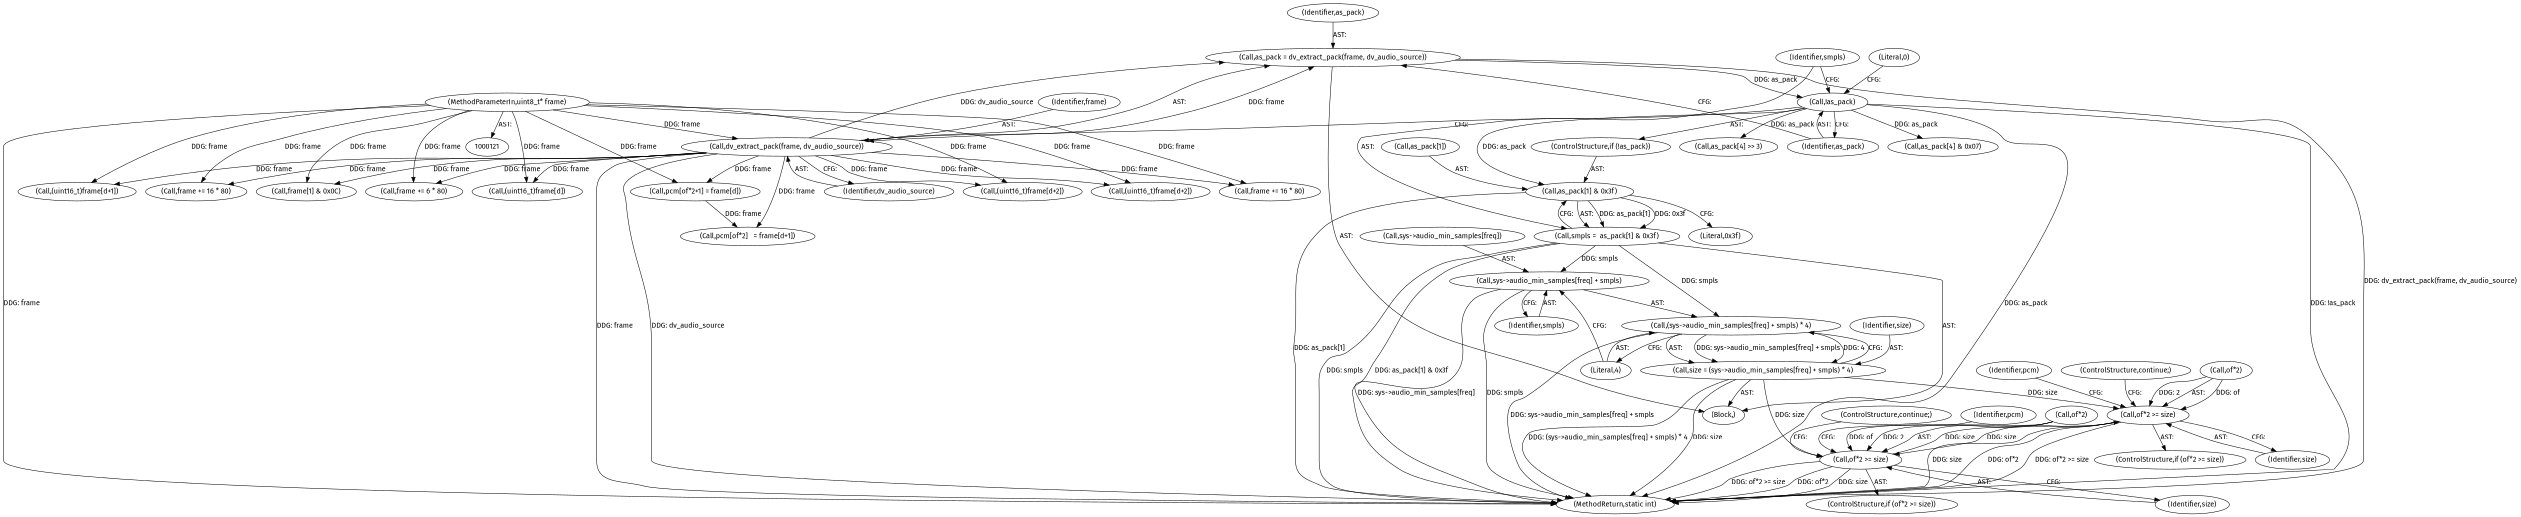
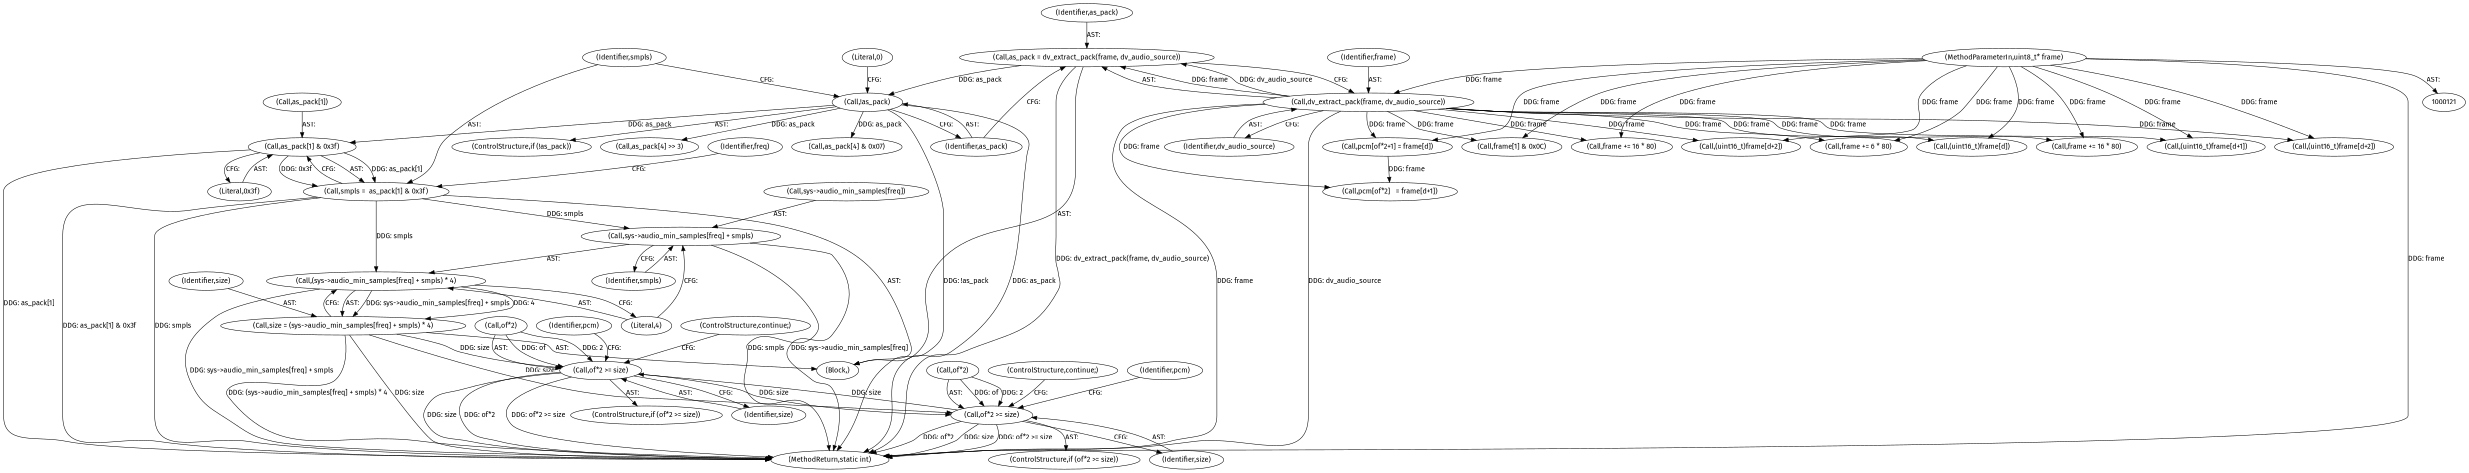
(1338, 125) -> (1273, 69)
none -> (745, 147)
(1591, 167) -> (252, 167)
